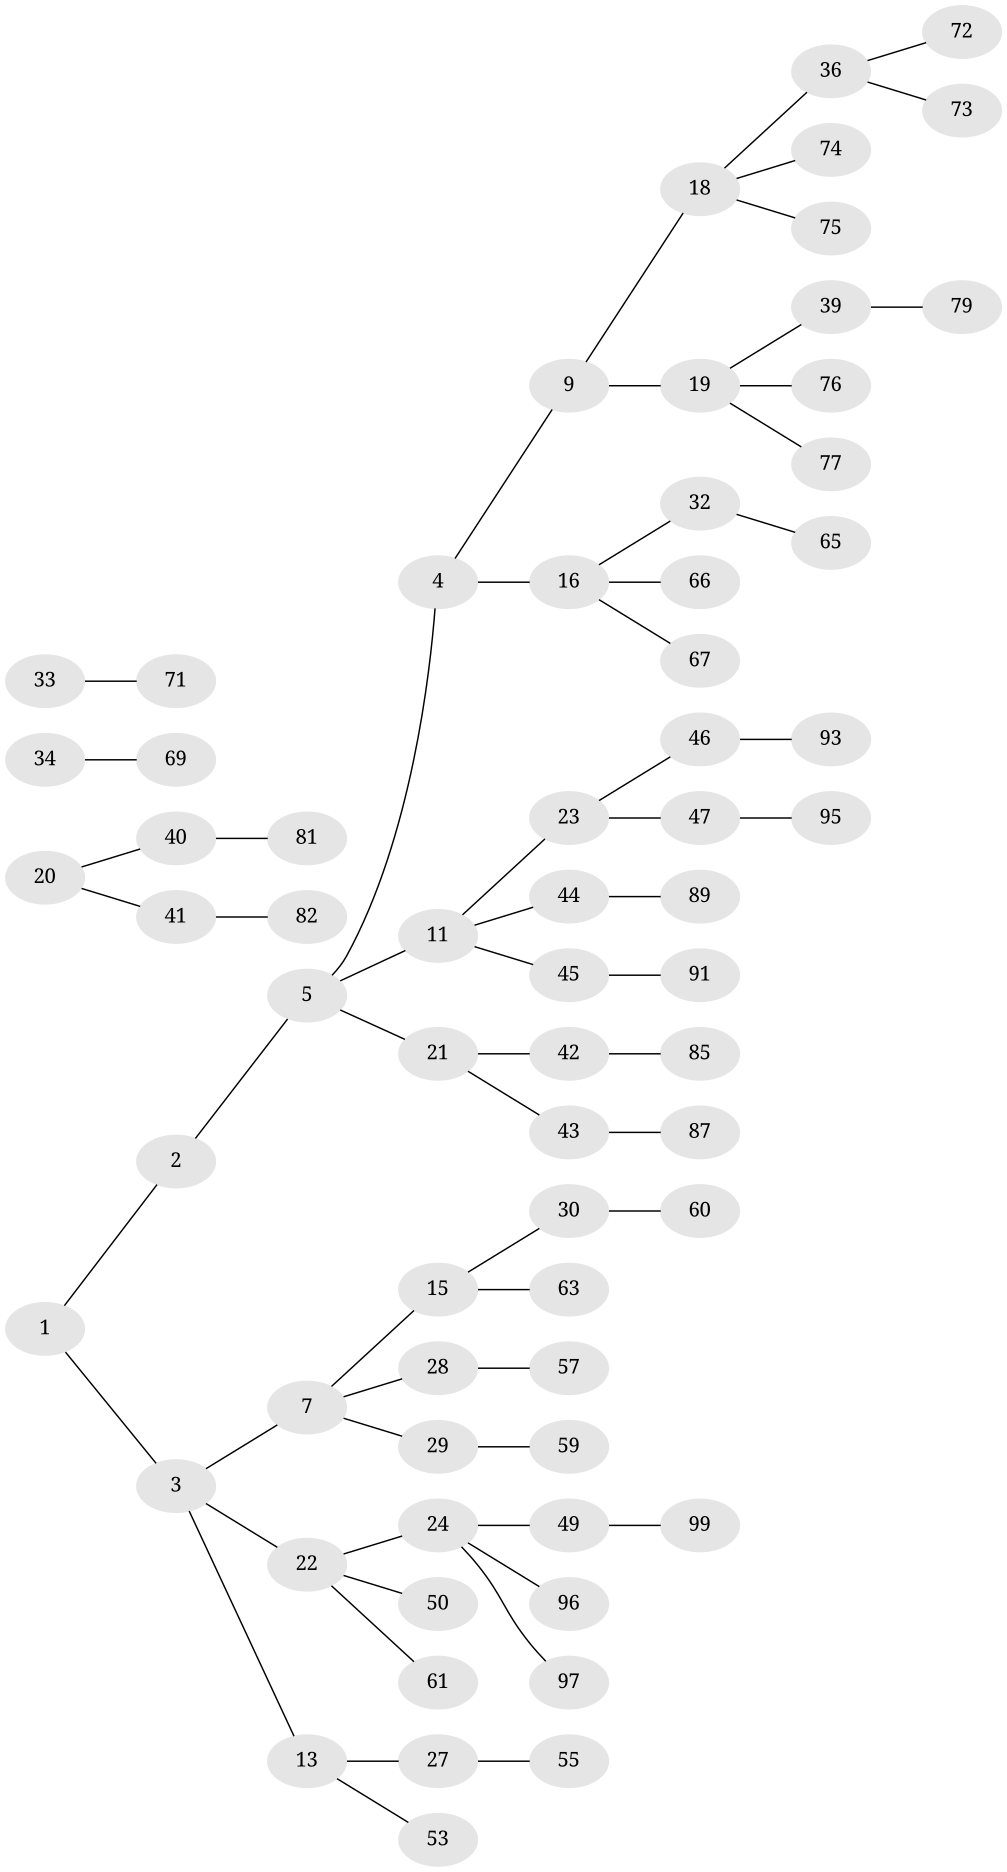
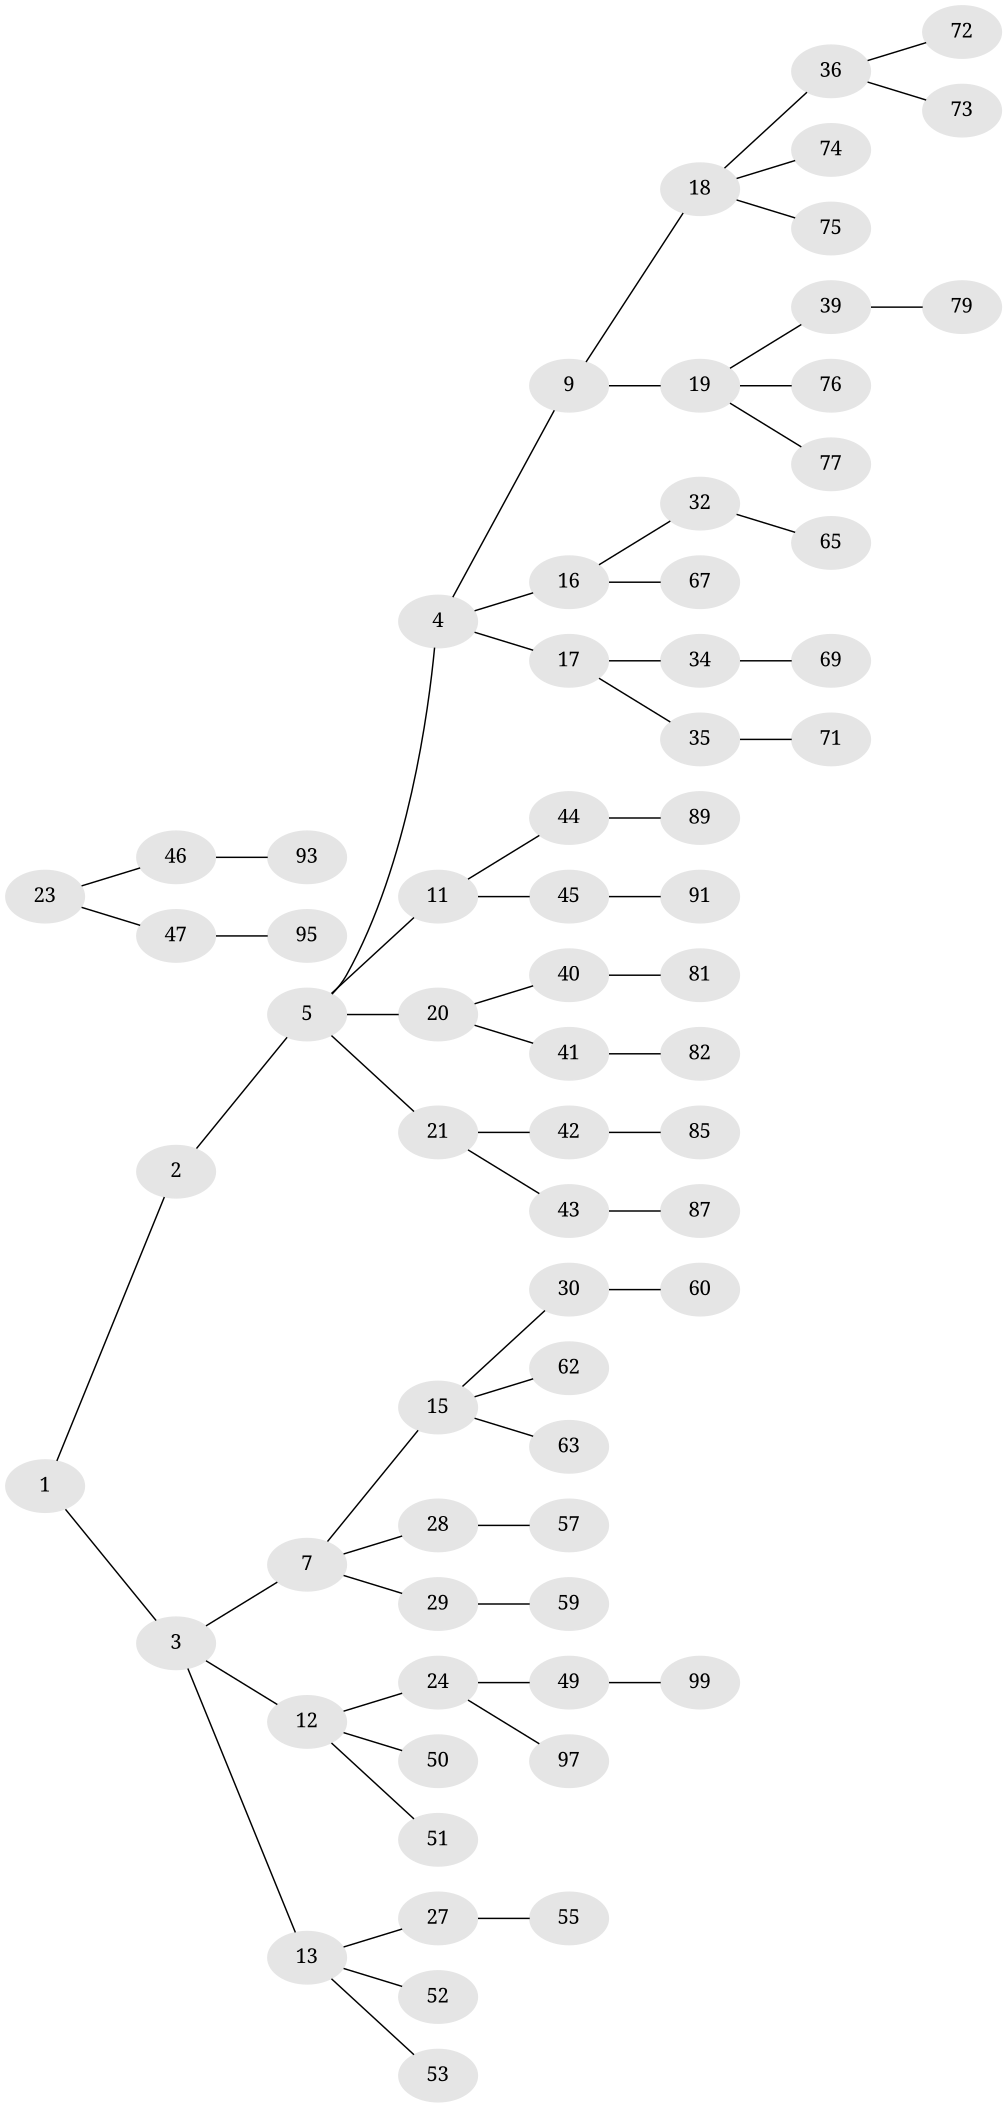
(700, 582) -> none
none -> (569, 661)
(45, 681) -> (700, 739)
(504, 877) -> none
none -> (373, 1015)
none -> (569, 1368)
(307, 1565) -> (307, 1722)
(569, 1604) -> none
(438, 1683) -> (438, 1840)
none -> (438, 1997)
